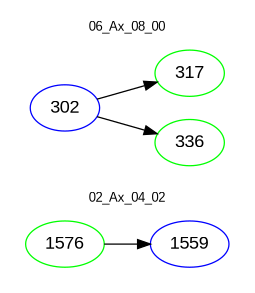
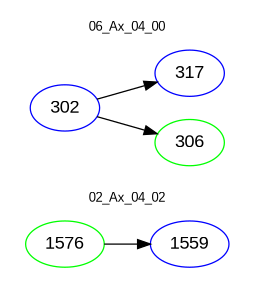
(127, 28) -> (127, 28)
(190, 73) -> (190, 73)
(190, 143) -> (190, 143)
